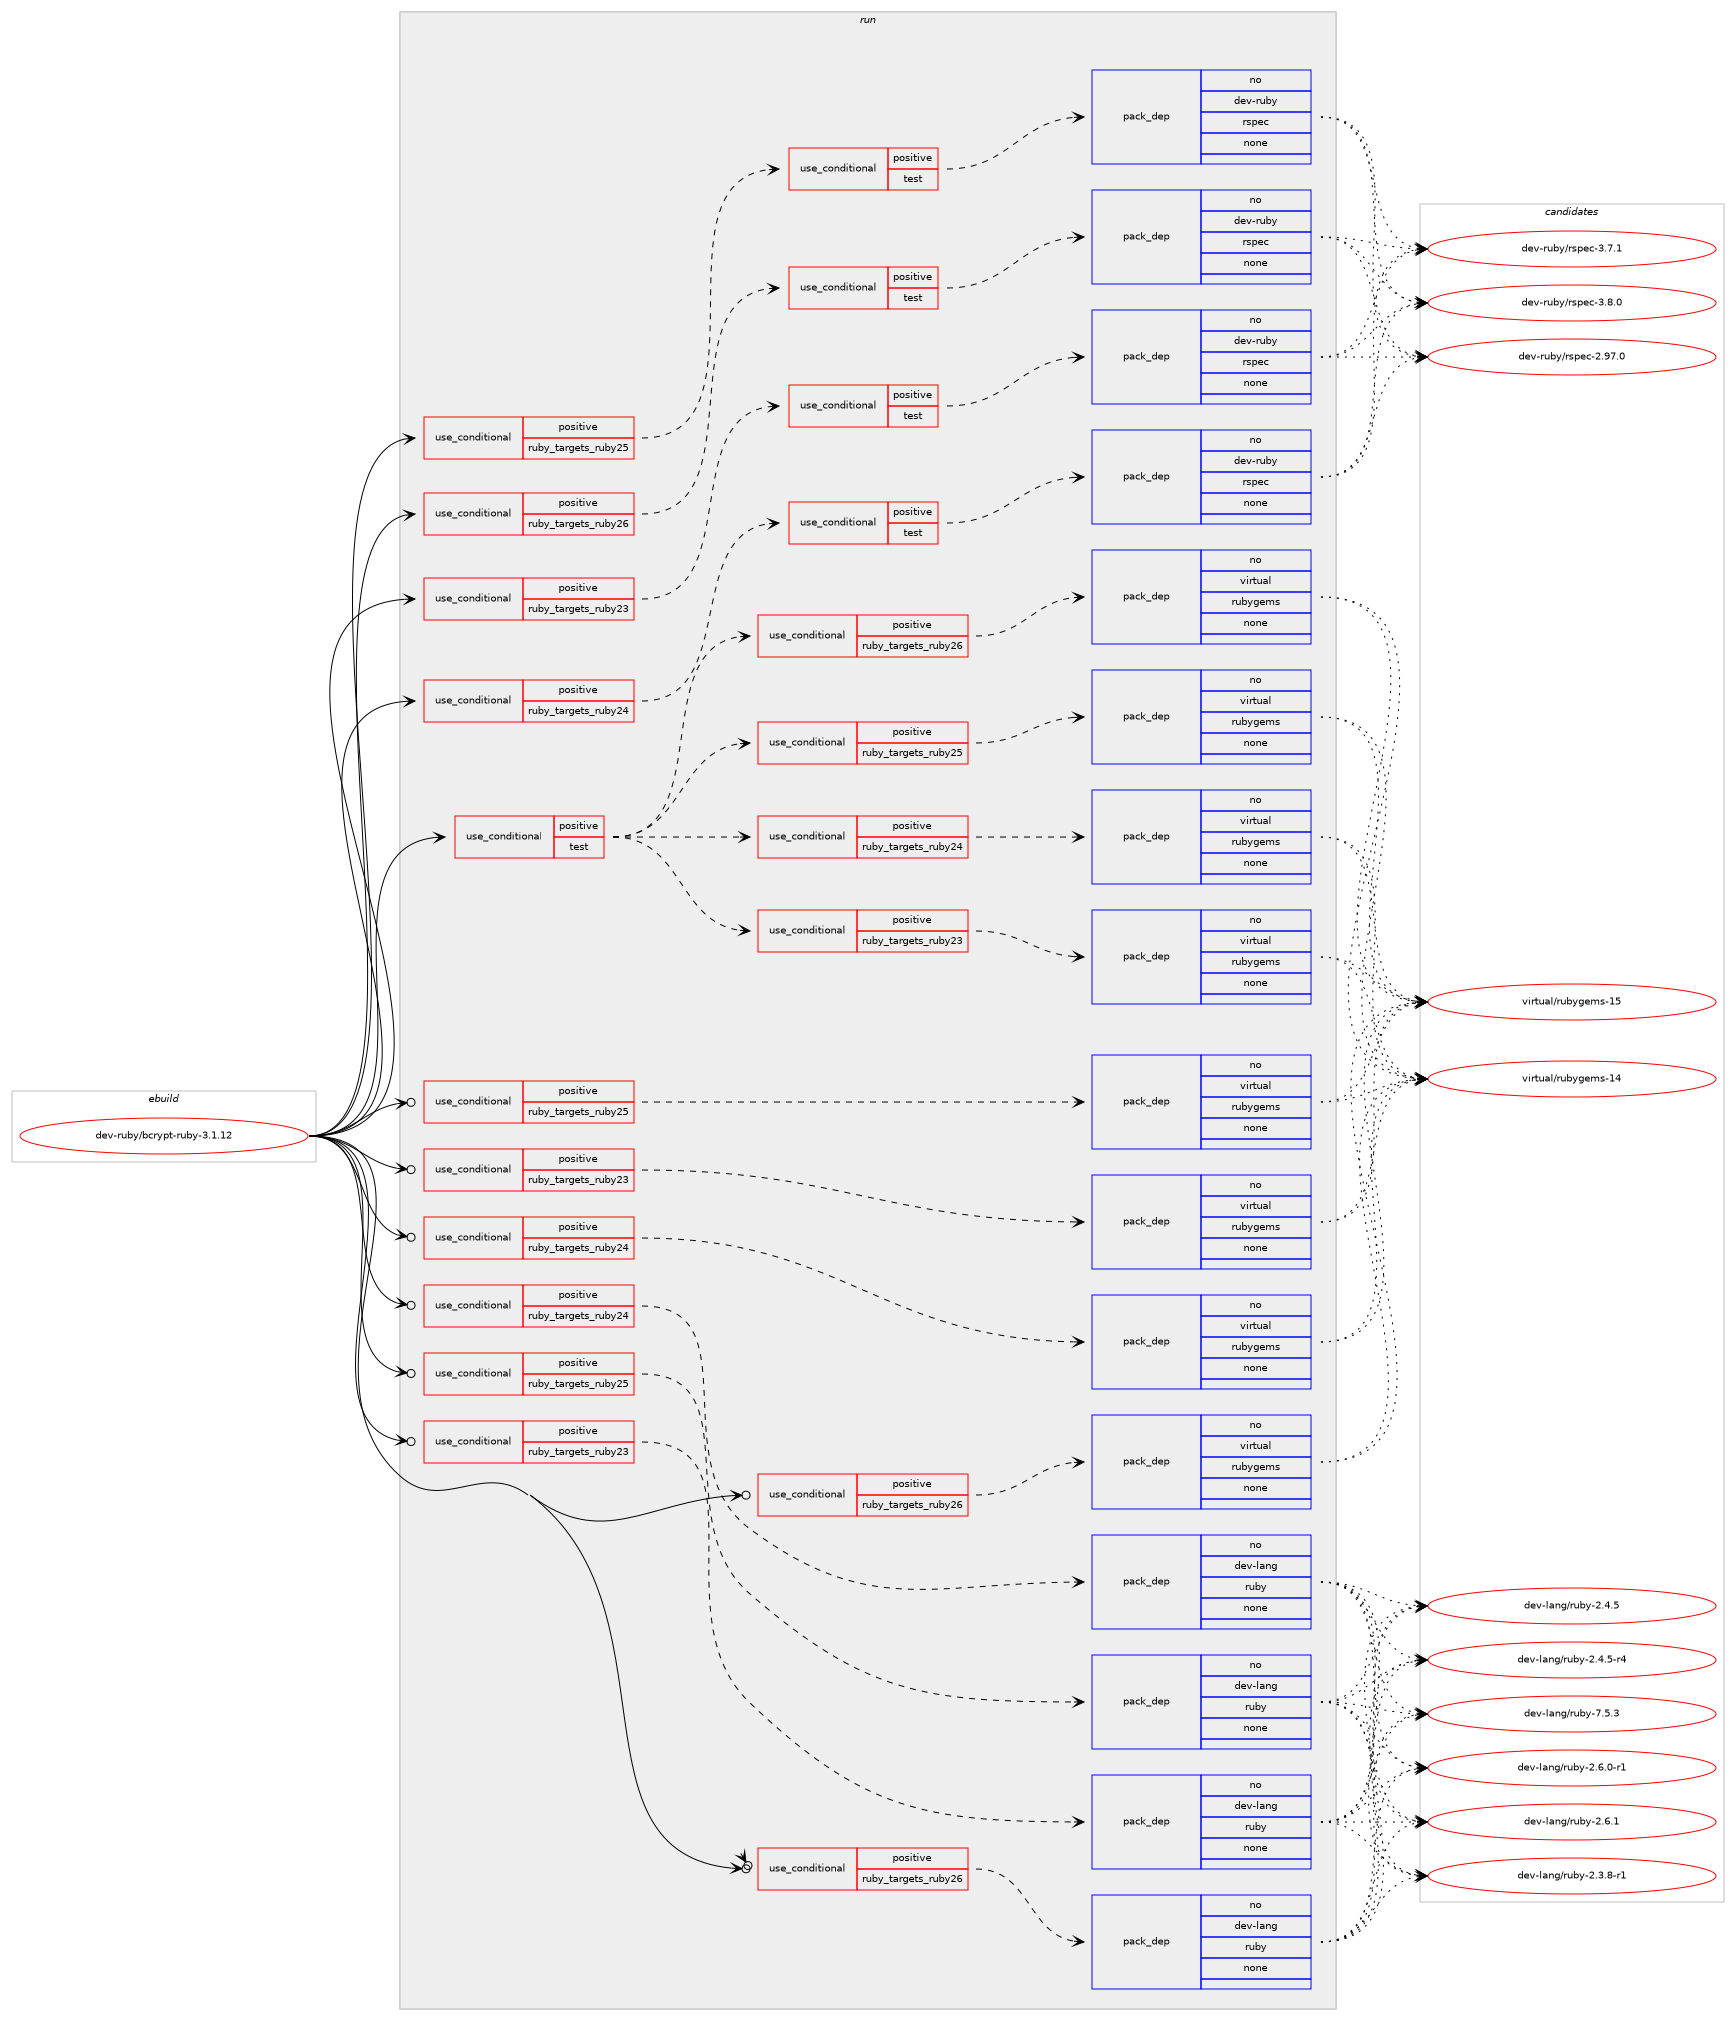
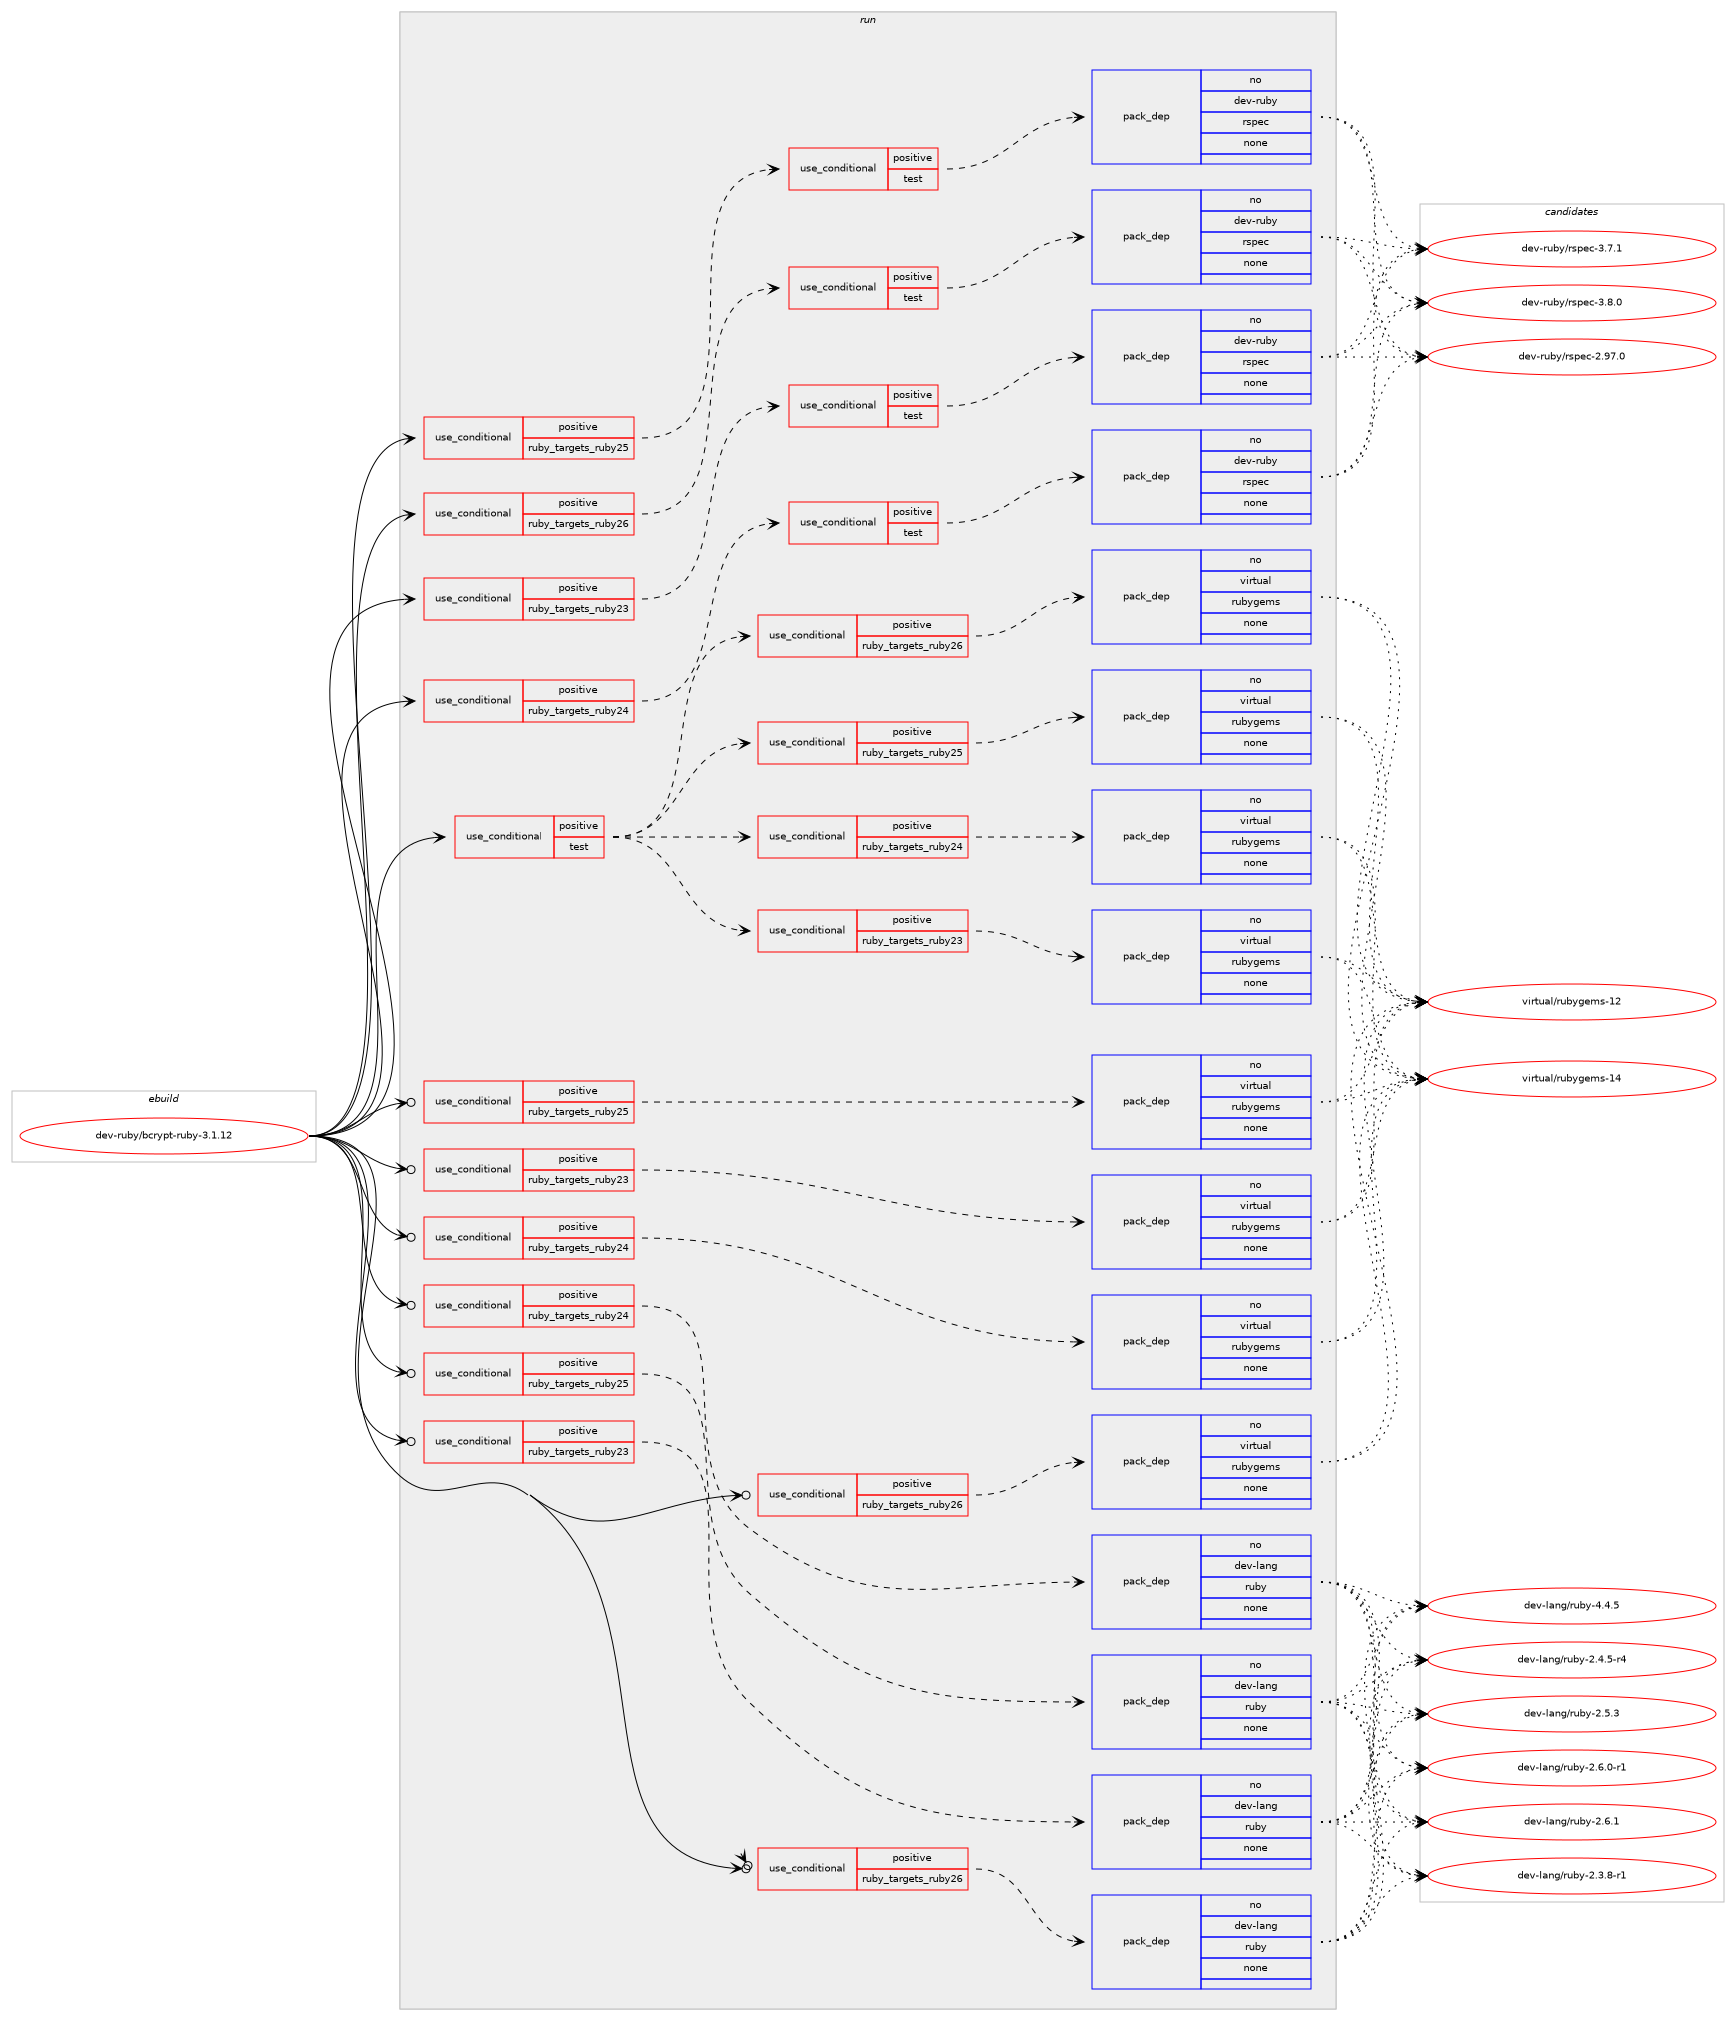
(1572, 1002) -> (1572, 1002)
(1572, 1606) -> (1572, 1606)
(1572, 1714) -> (1572, 1714)
